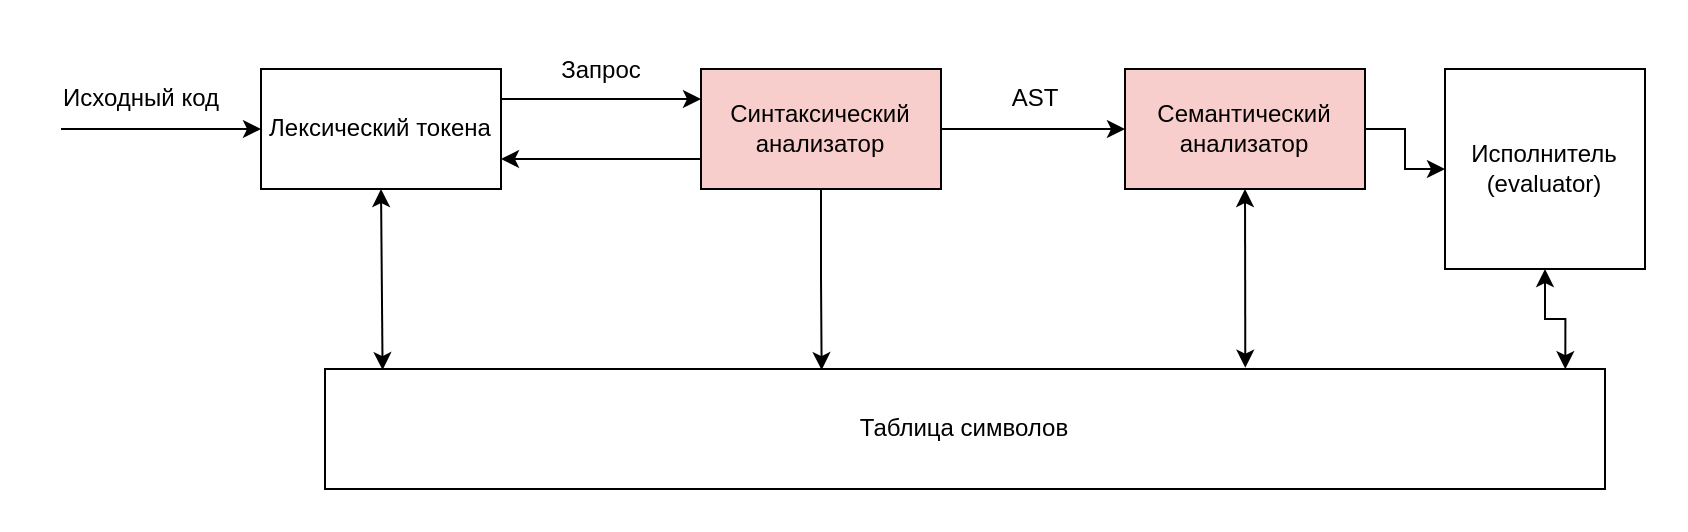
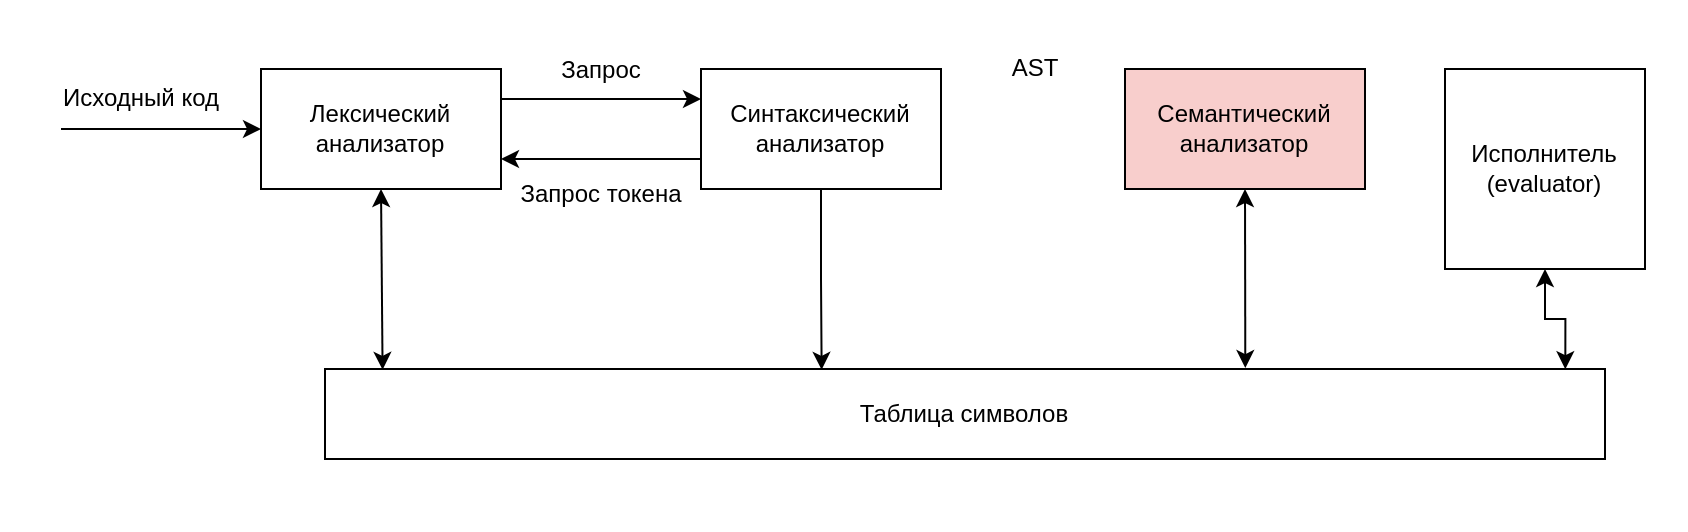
(1035, 99) -> (1035, 69)
(381, 129) -> (381, 129)
(821, 129) -> (821, 129)
(1026, 129) -> none
(1405, 142) -> none
none -> (601, 195)
(965, 429) -> (965, 414)
